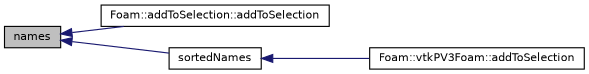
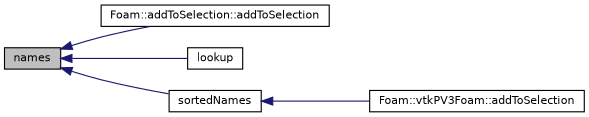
none -> (215, 58)
